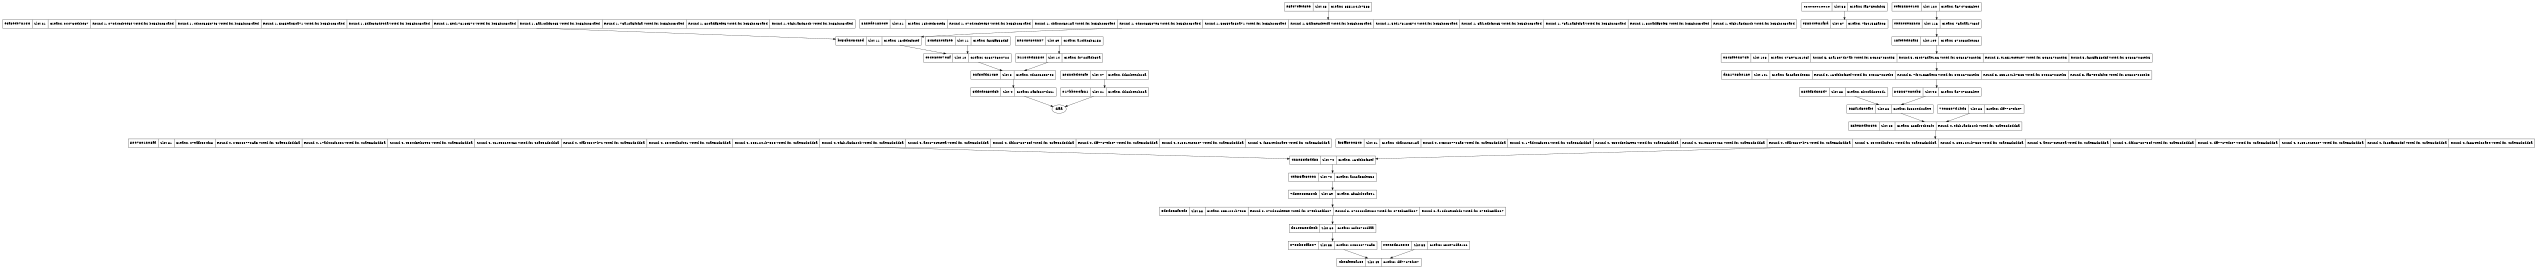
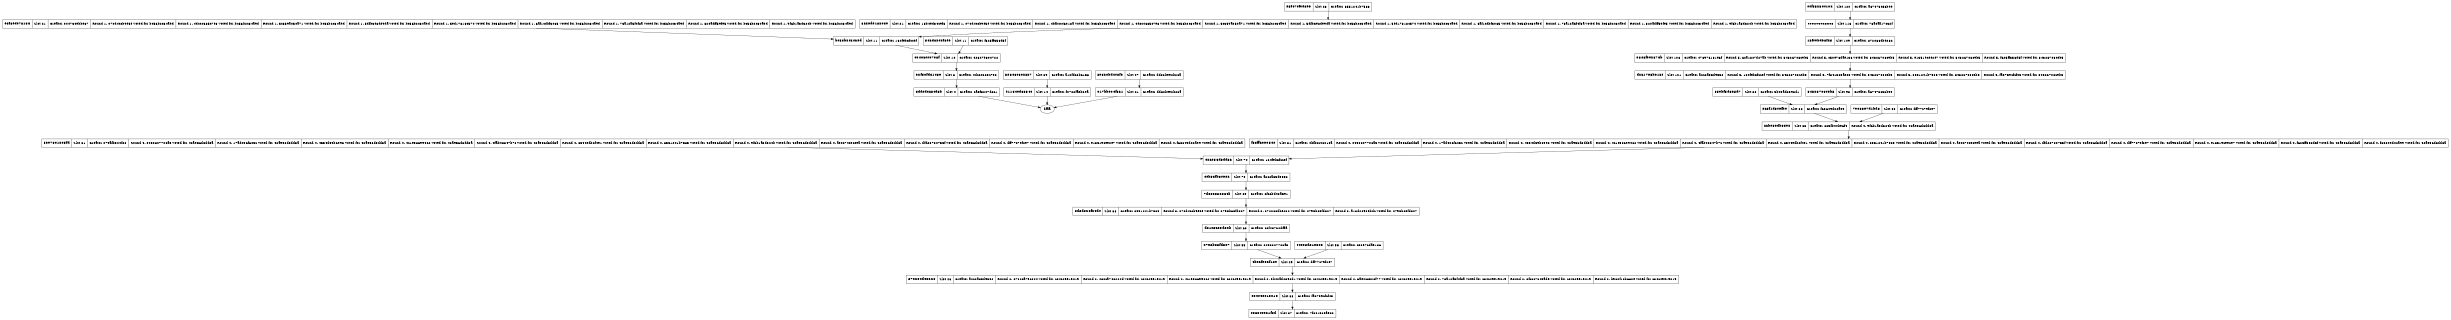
(1037, 66) -> (1047, 99)
none -> (1292, 279)
